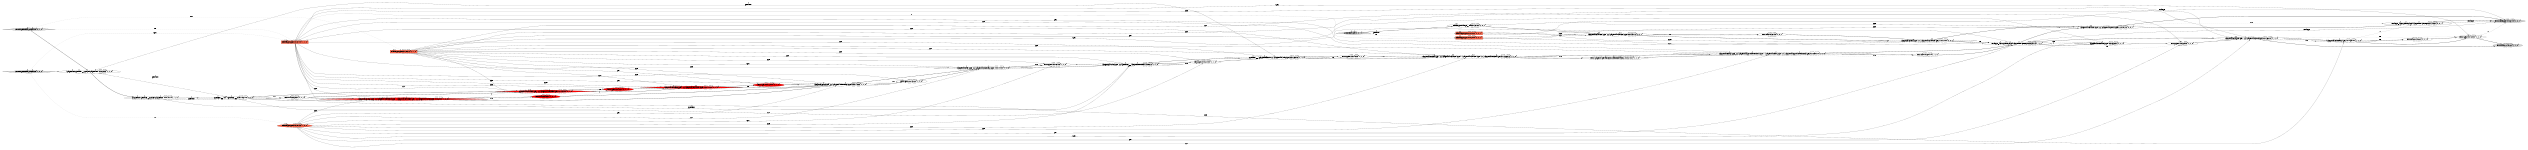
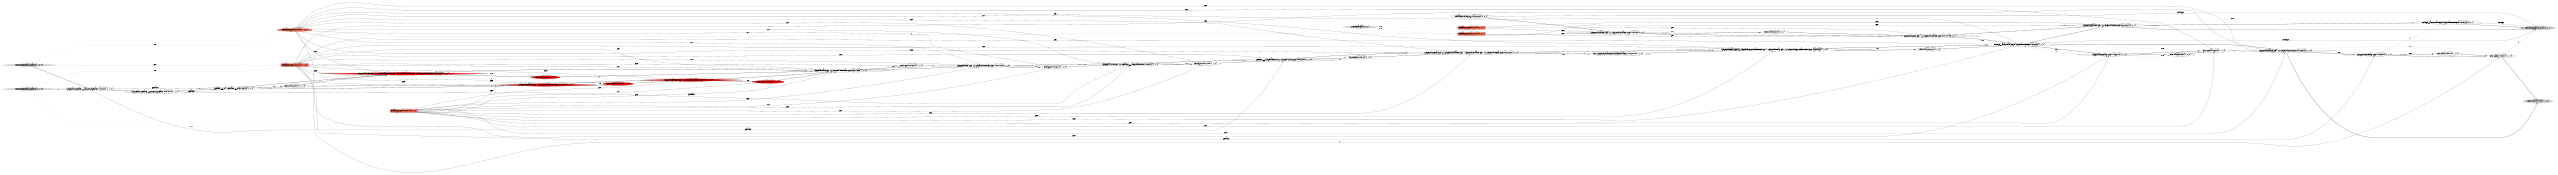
(1277, 5) -> (1340, 142)
(1407, 29) -> none
(1376, 33) -> (1381, 27)
none -> (2180, 55)
(725, 112) -> (750, 23)
(1205, 115) -> (1226, 139)
